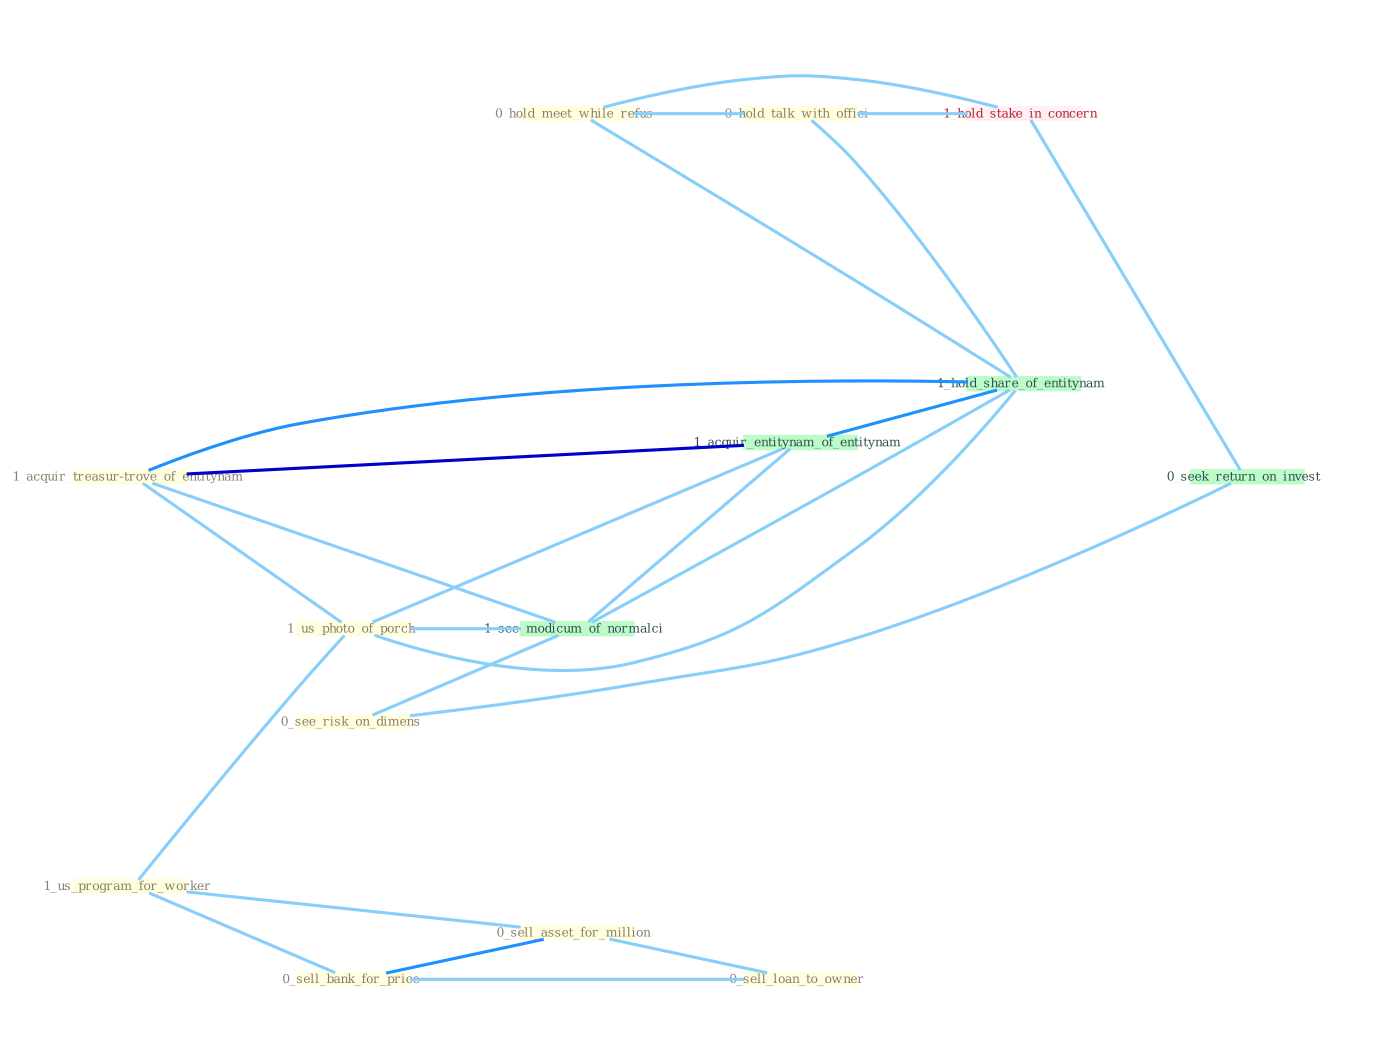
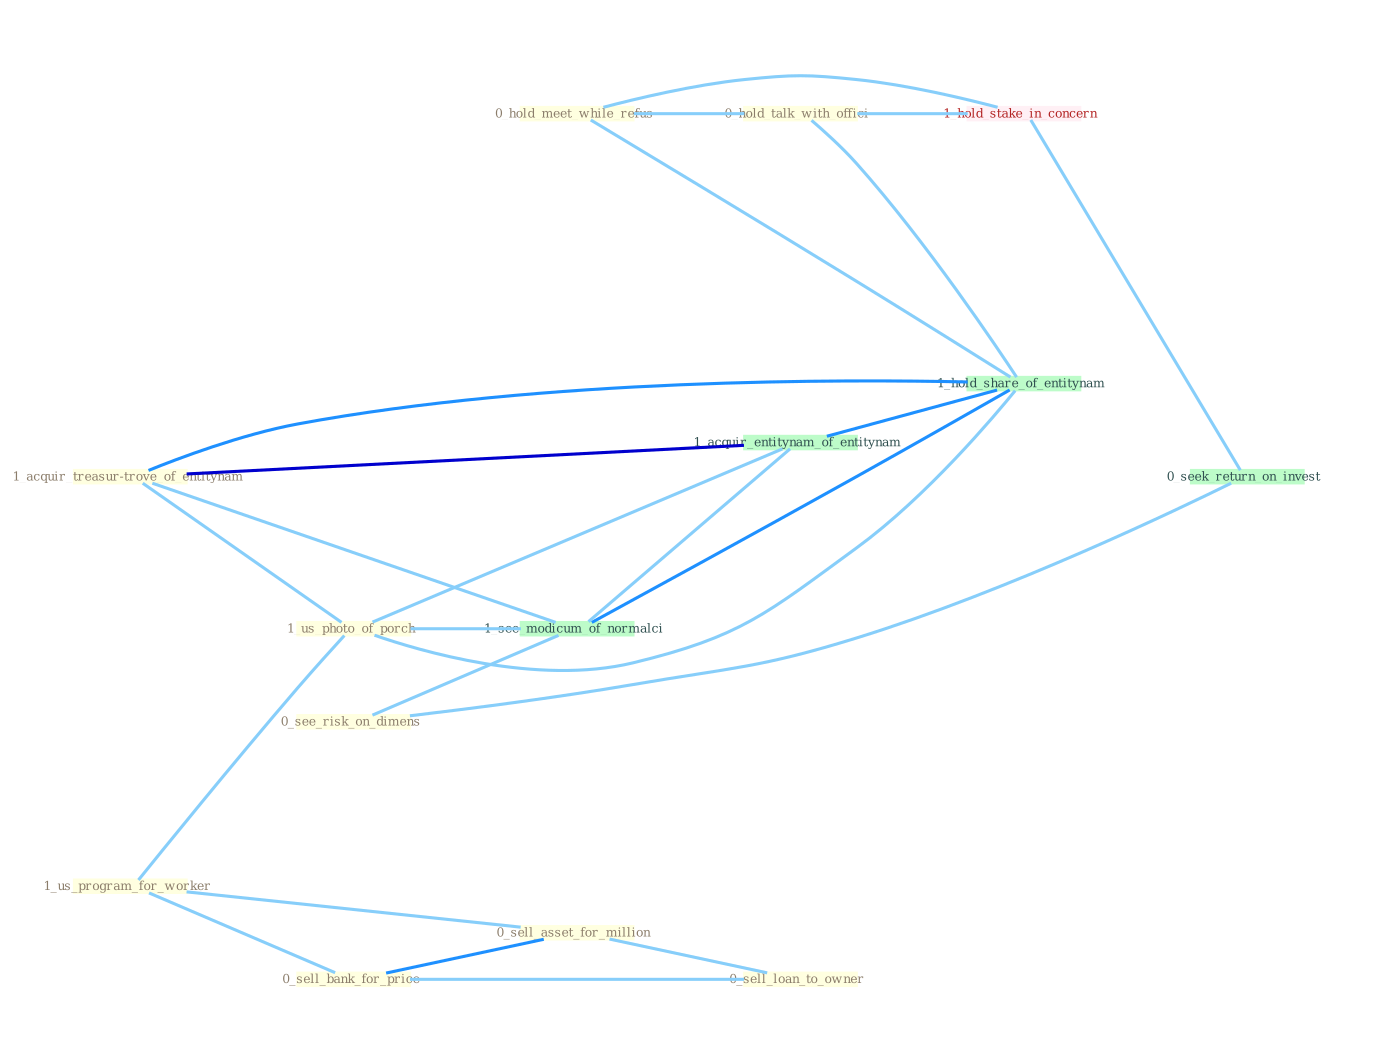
(801, 507) -> (801, 507)
